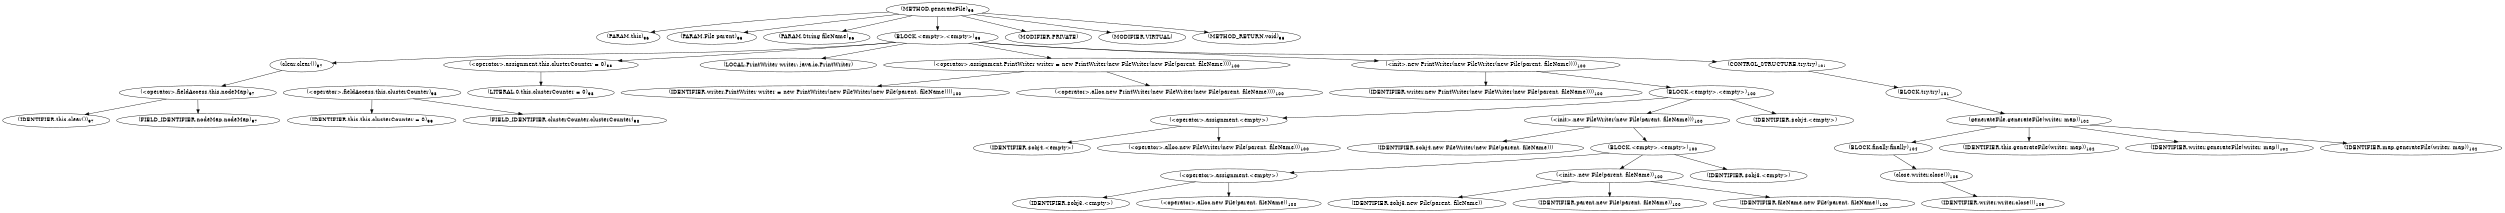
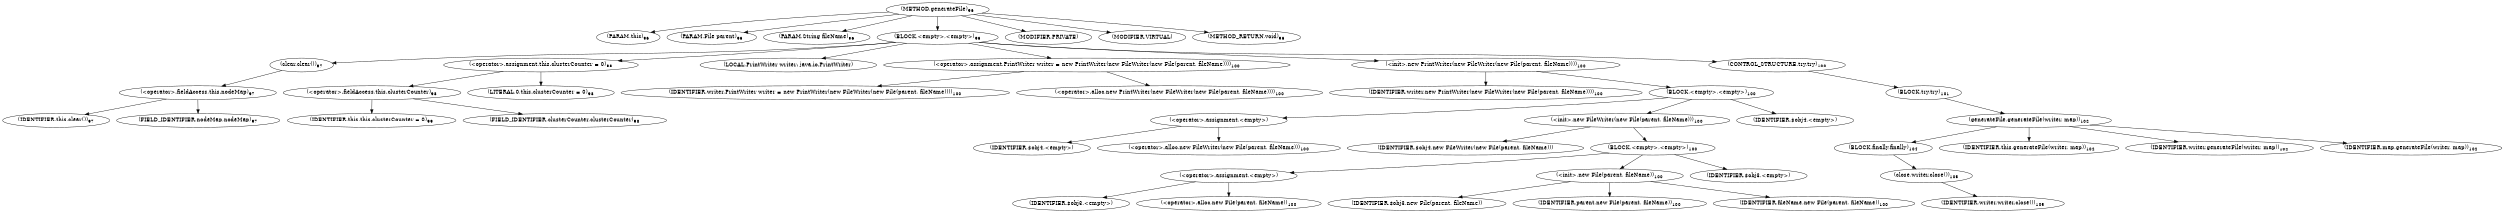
(1822, 64) -> (1822, 64)
none -> (458, 79)
